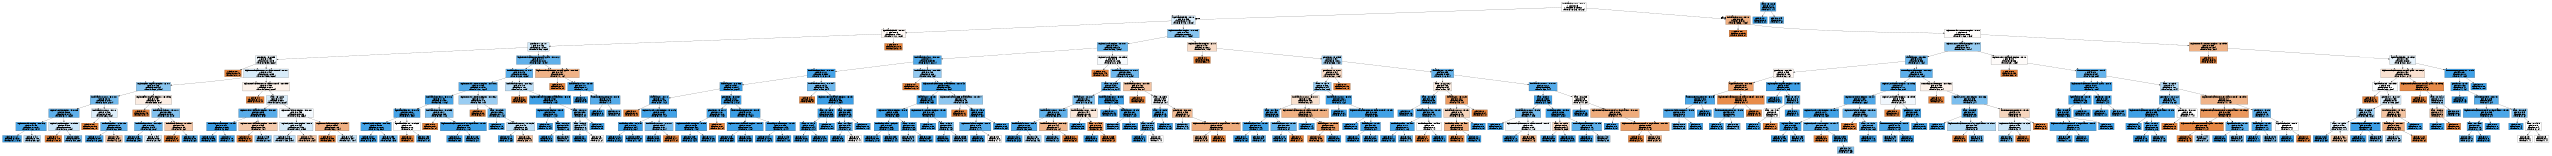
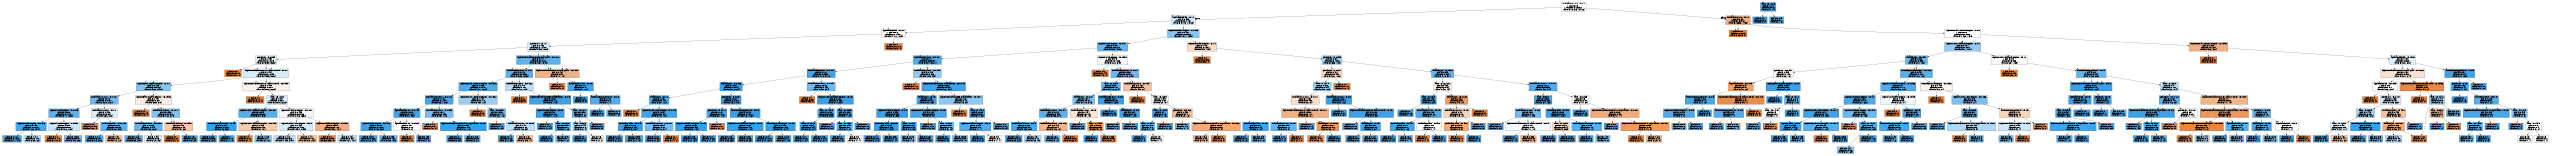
(1738, 33) -> (1738, 33)
(2437, 106) -> (2426, 119)
(1272, 113) -> none
(826, 120) -> (836, 120)
(2340, 134) -> (2338, 132)
(634, 139) -> (634, 139)
(2202, 139) -> (2202, 139)
(1843, 144) -> (1856, 138)
